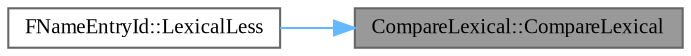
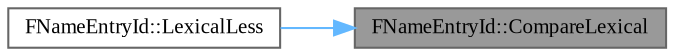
(519, 28) -> (510, 28)
